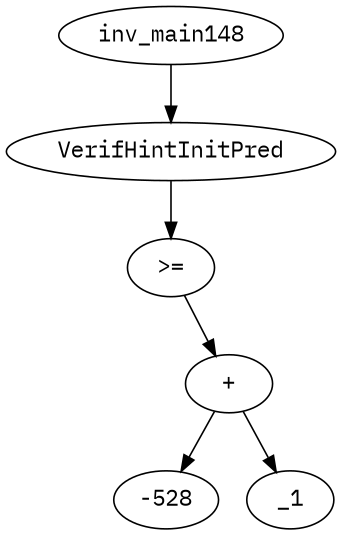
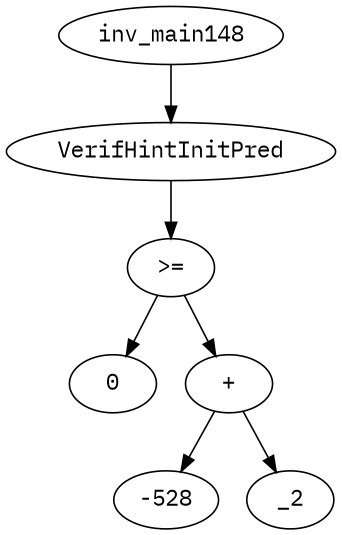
none -> (113, 384)
(290, 500) -> (290, 500)
